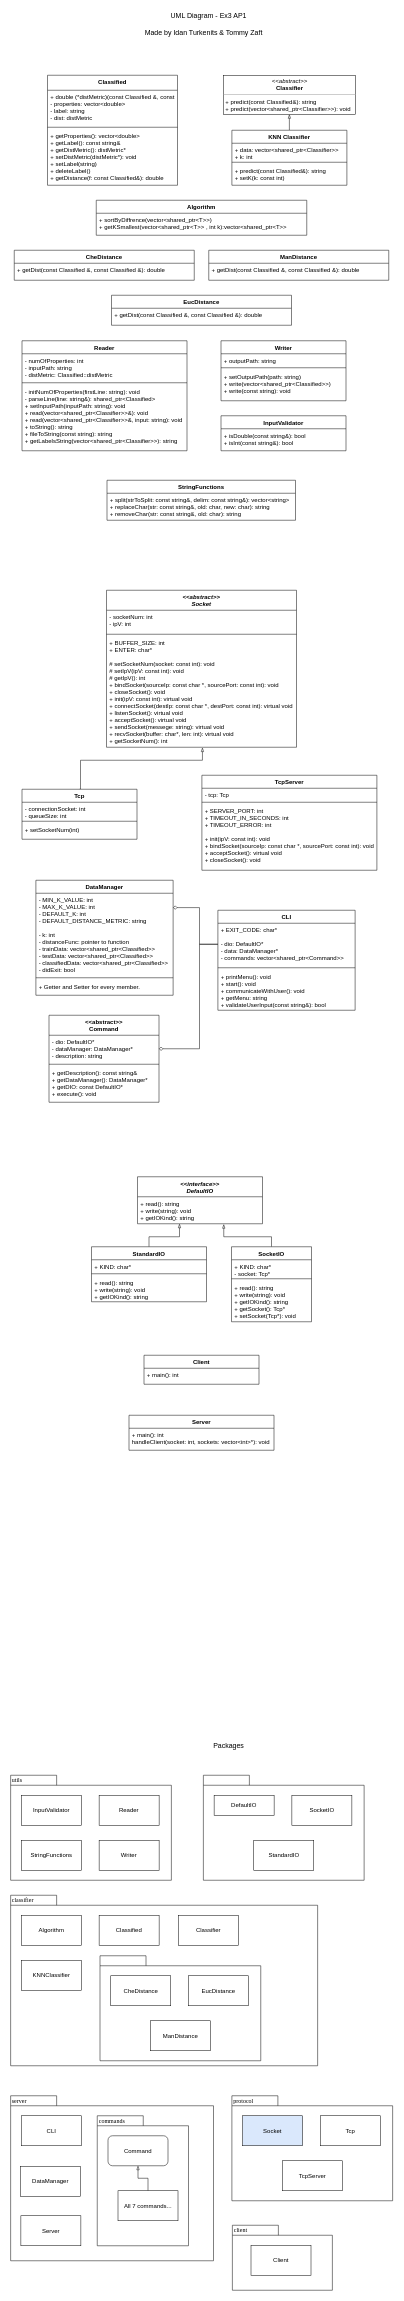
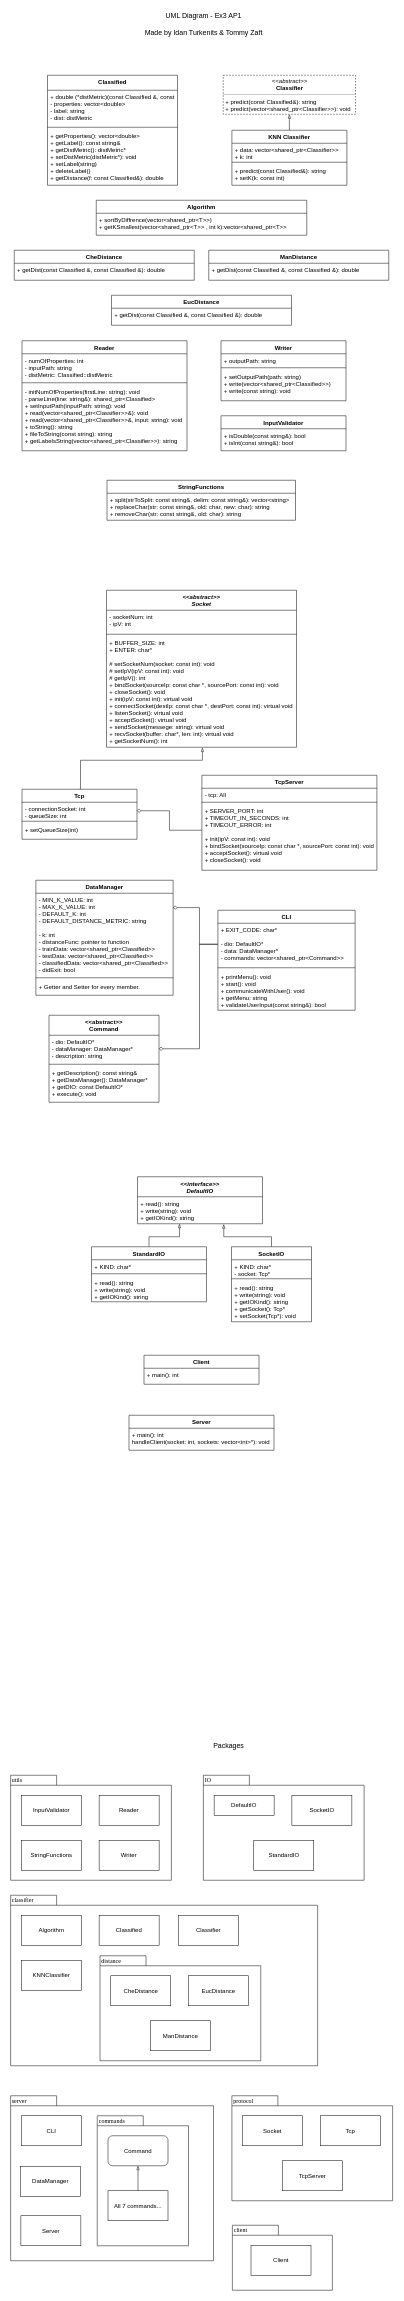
(208, 15) -> (203, 15)
(289, 95) -> (289, 95)
(219, 795) -> (217, 795)
none -> (169, 821)
(55, 830) -> (54, 830)
none -> (236, 1780)
none -> (133, 1961)
(272, 2131) -> (272, 2131)
(148, 2206) -> (138, 2206)
